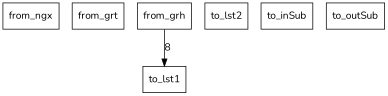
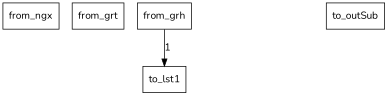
(226, 16) -> none
(287, 16) -> none
(168, 48) -> (168, 48)
